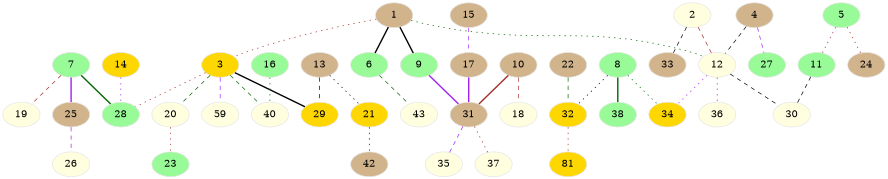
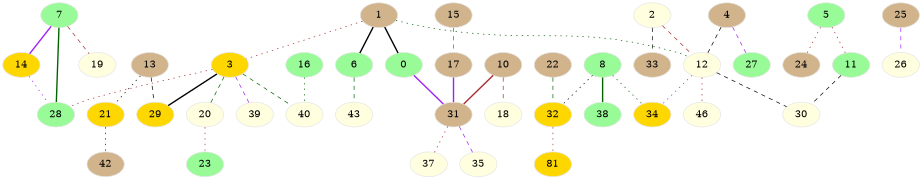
(419, 65) -> (404, 65)
(71, 90) -> (40, 40)
(220, 115) -> (255, 115)
(717, 115) -> (702, 115)
